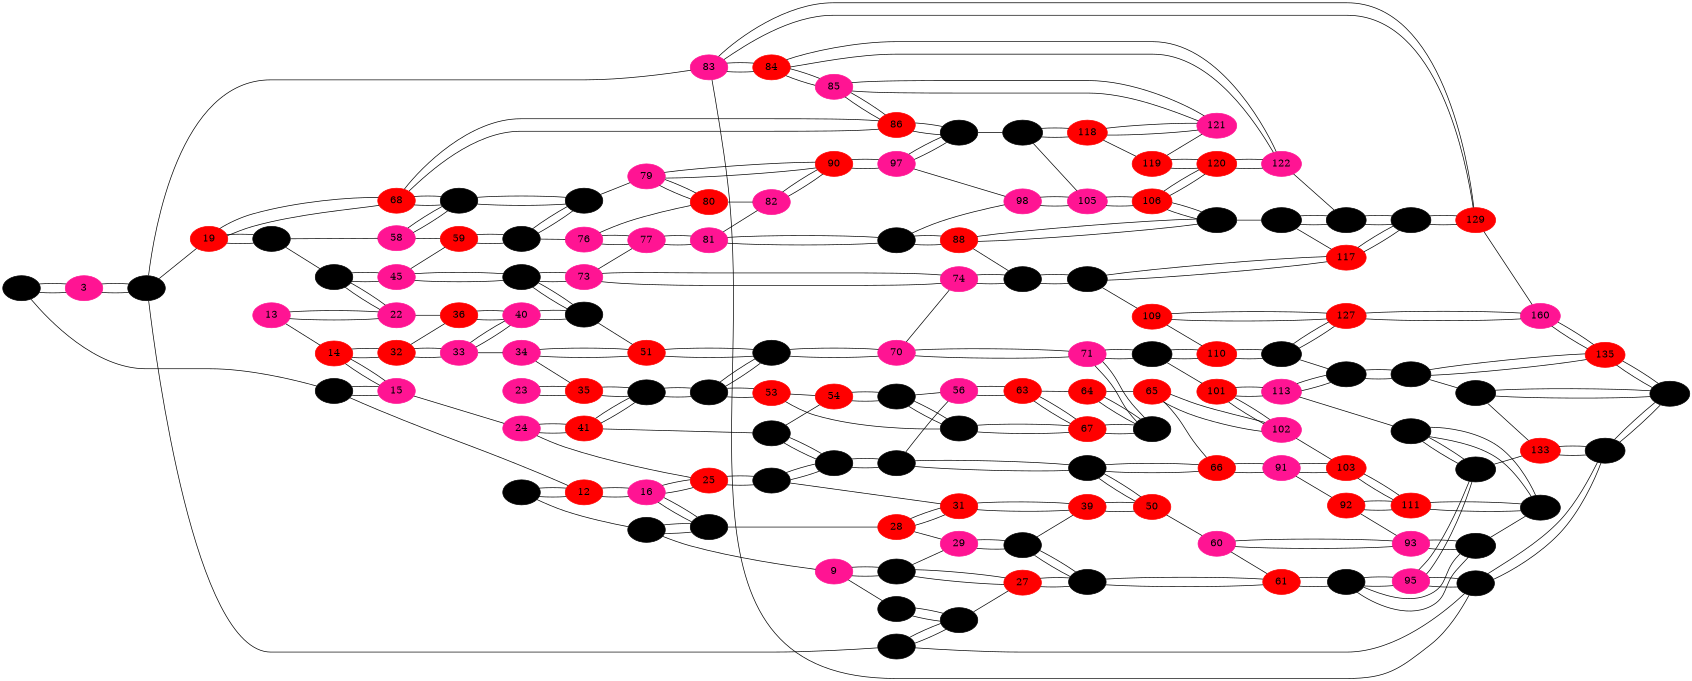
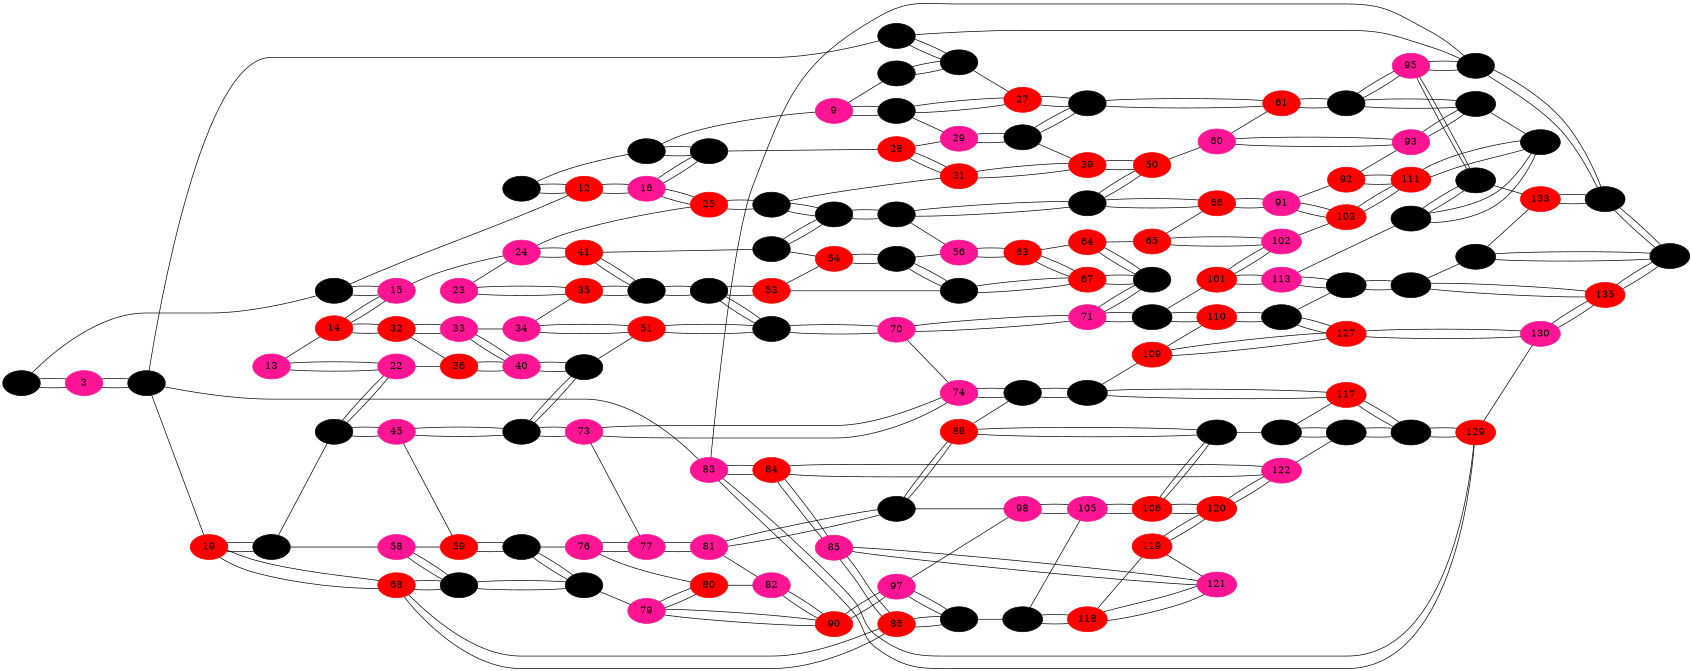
none -> (490, 272)
(1540, 316) -> (1540, 334)
